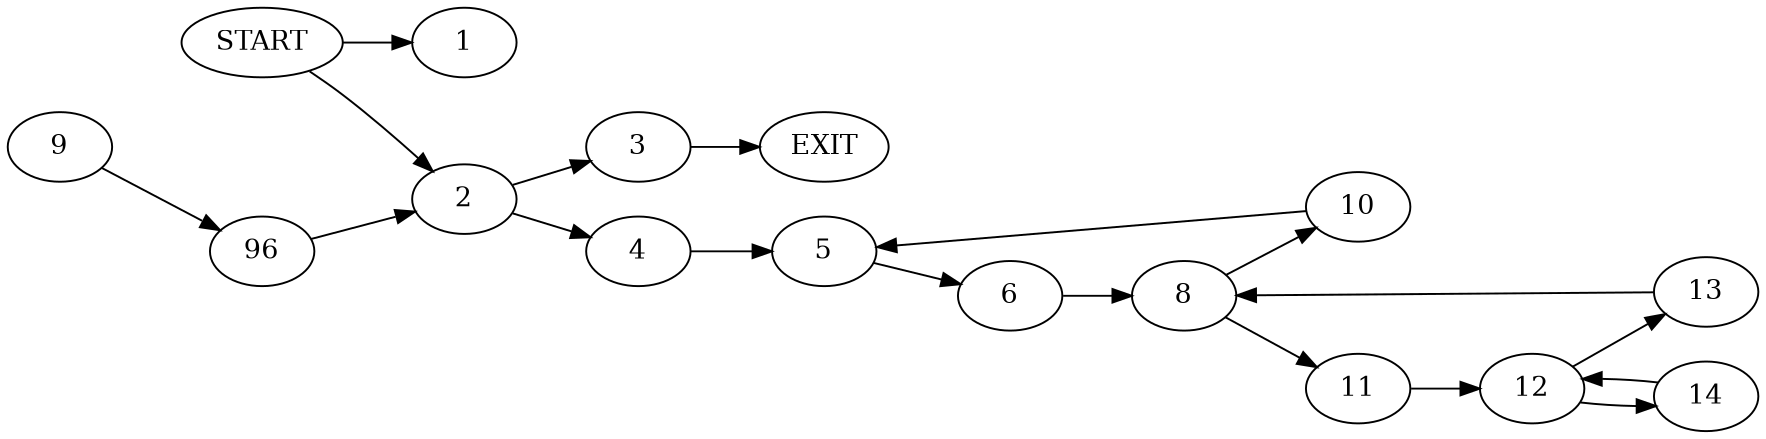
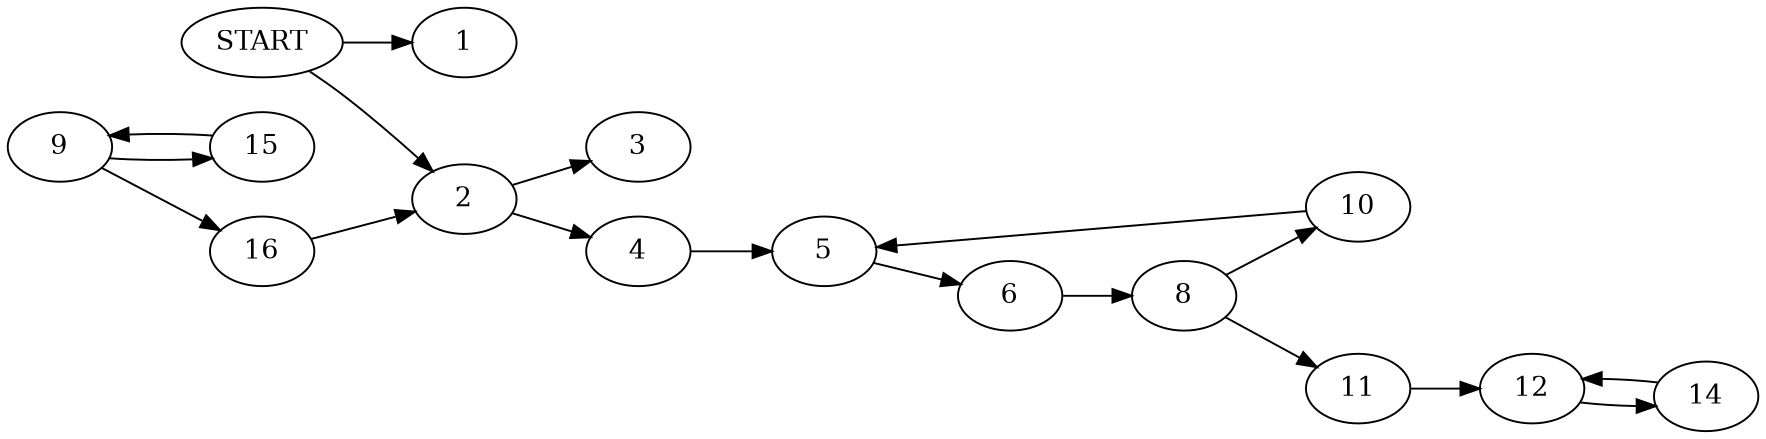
none -> (262, 147)
(824, 147) -> none
(262, 251) -> (262, 251)
(1706, 292) -> none
